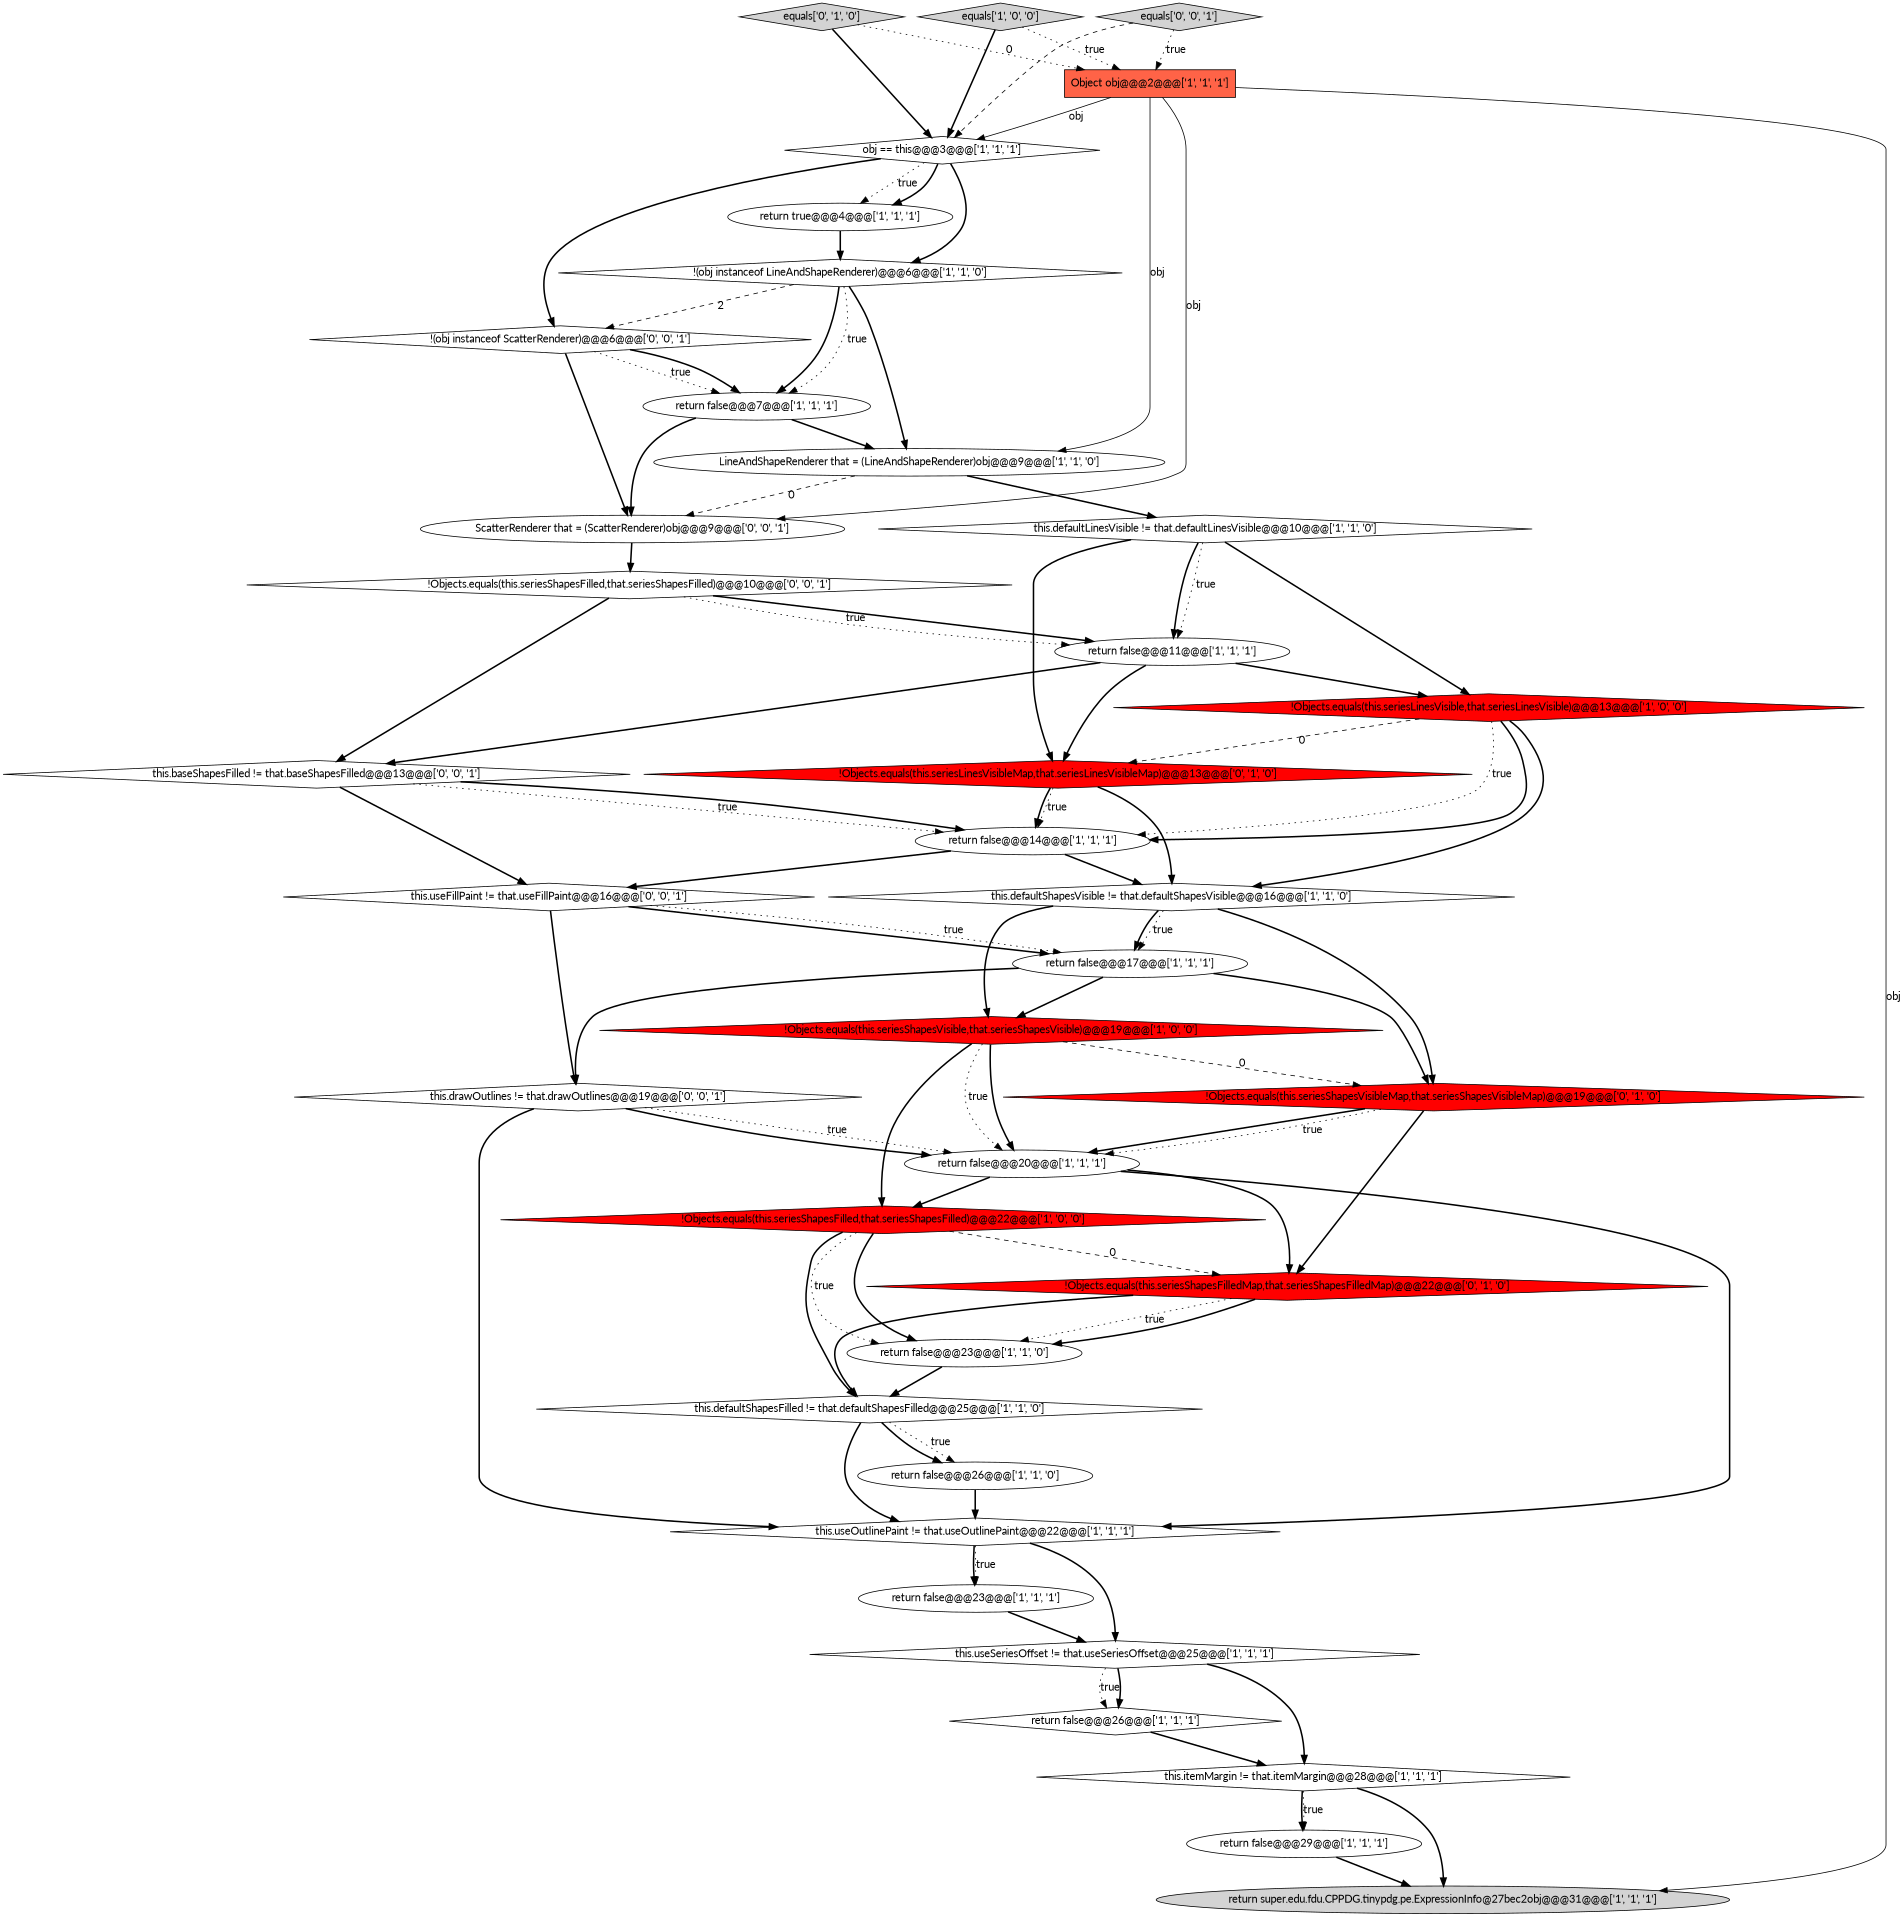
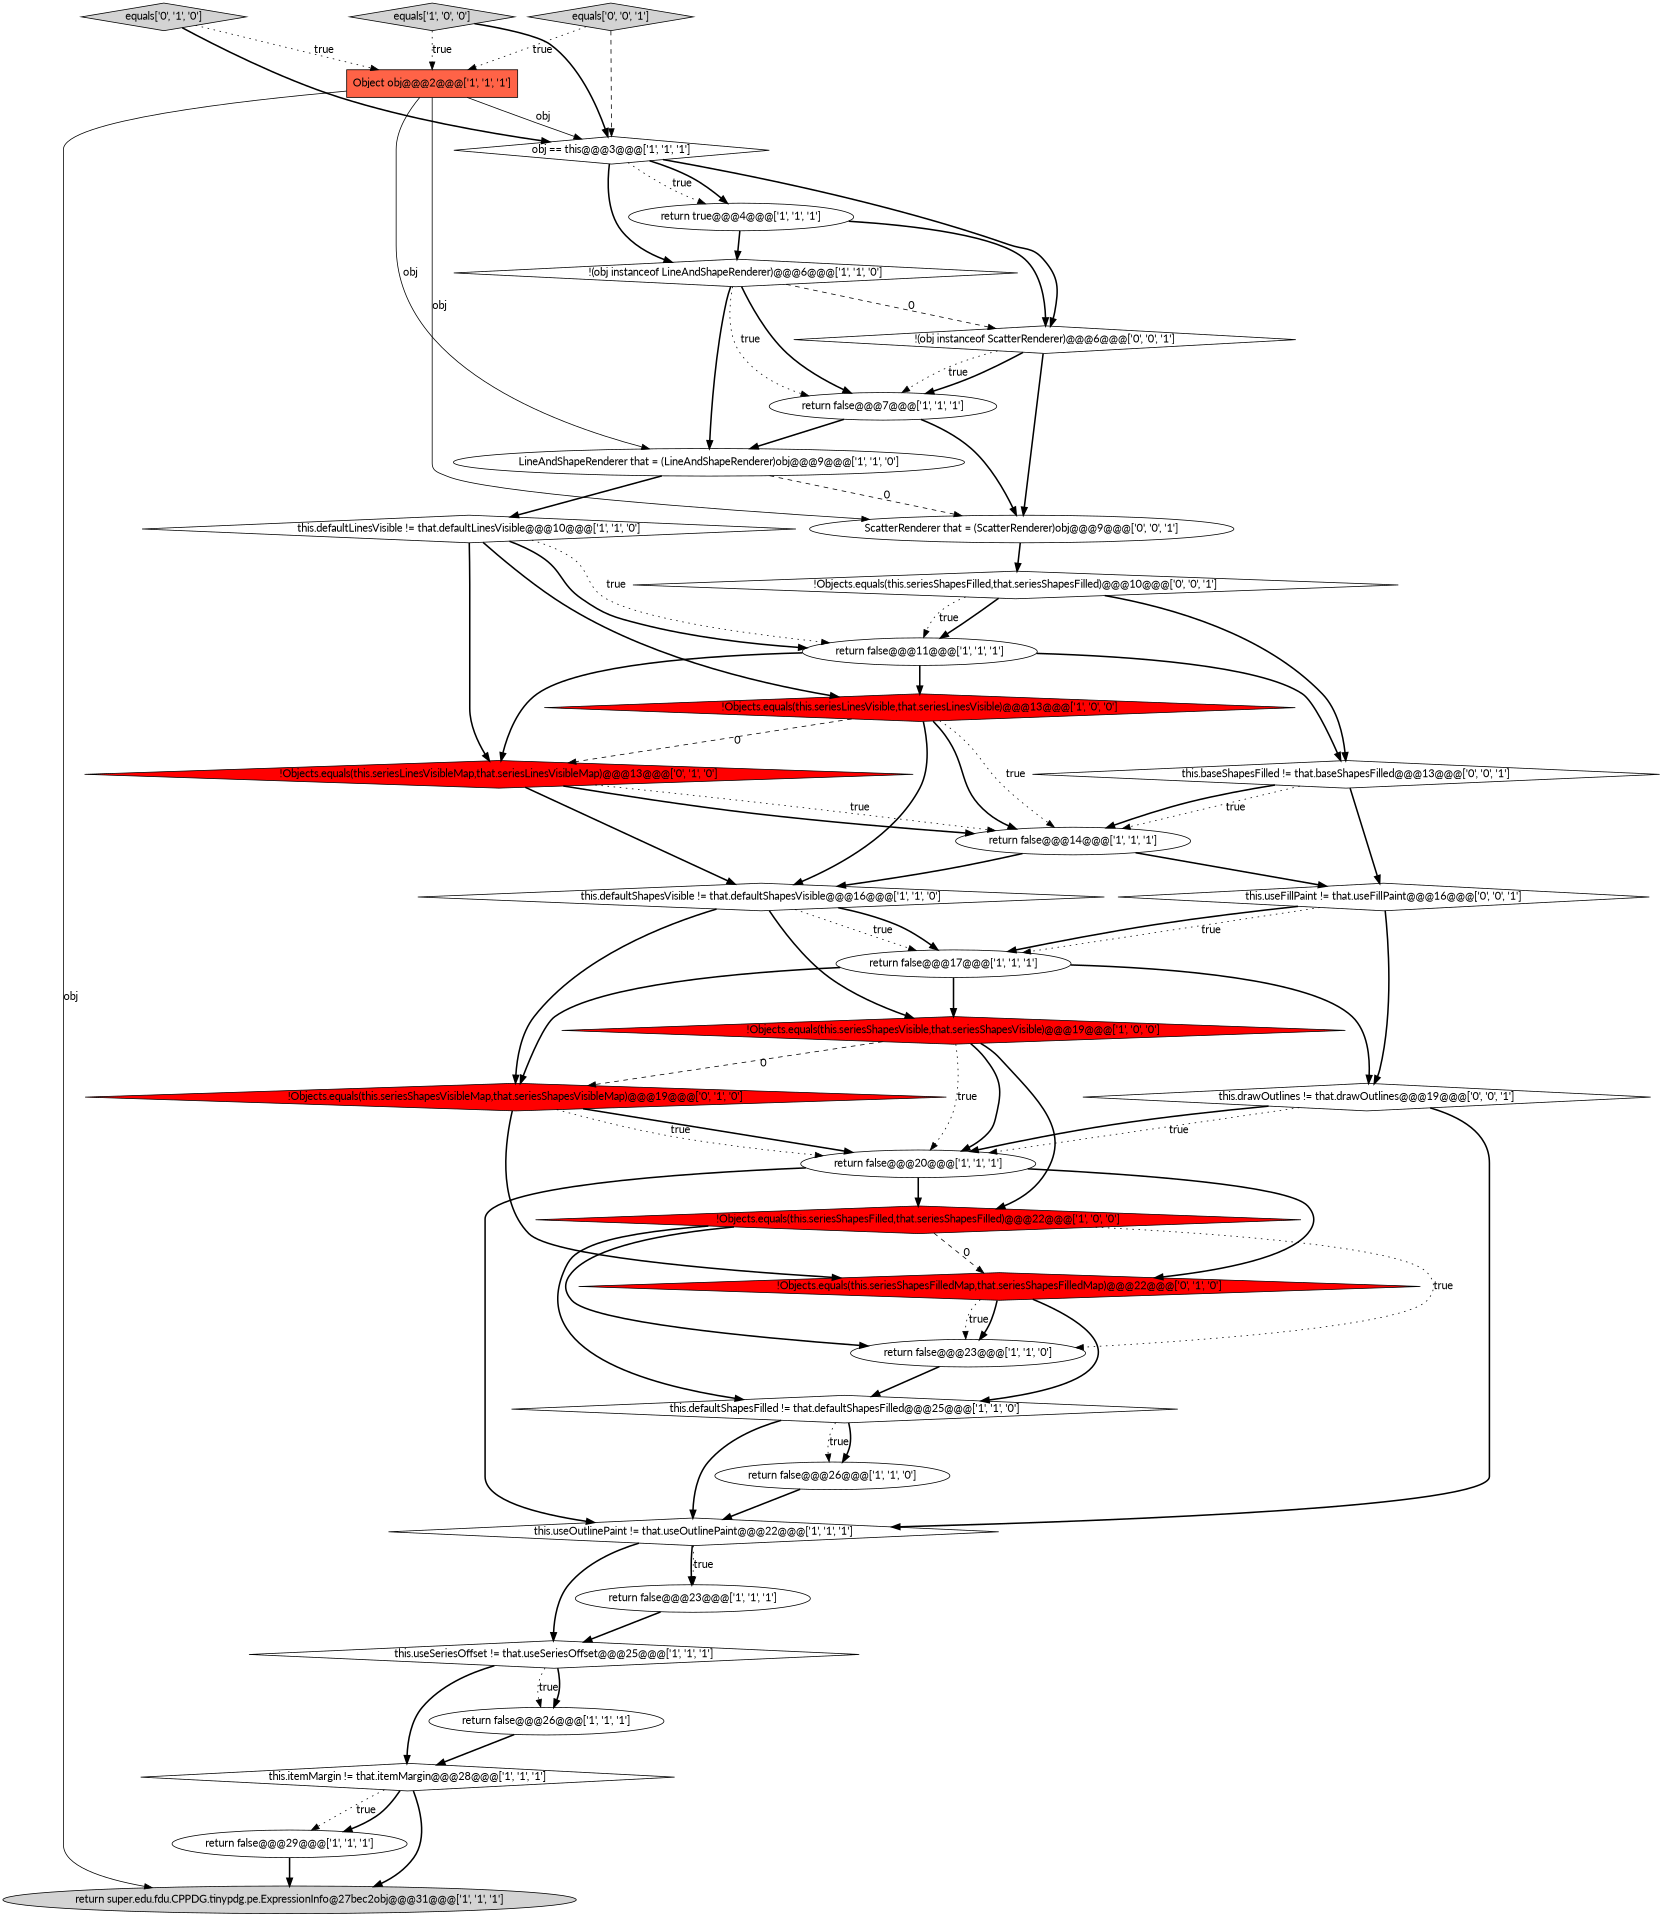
(1009, 50) -> (324, 50)
none -> (971, 237)
(721, 306) -> (912, 306)
(1116, 1721) -> (546, 1721)
